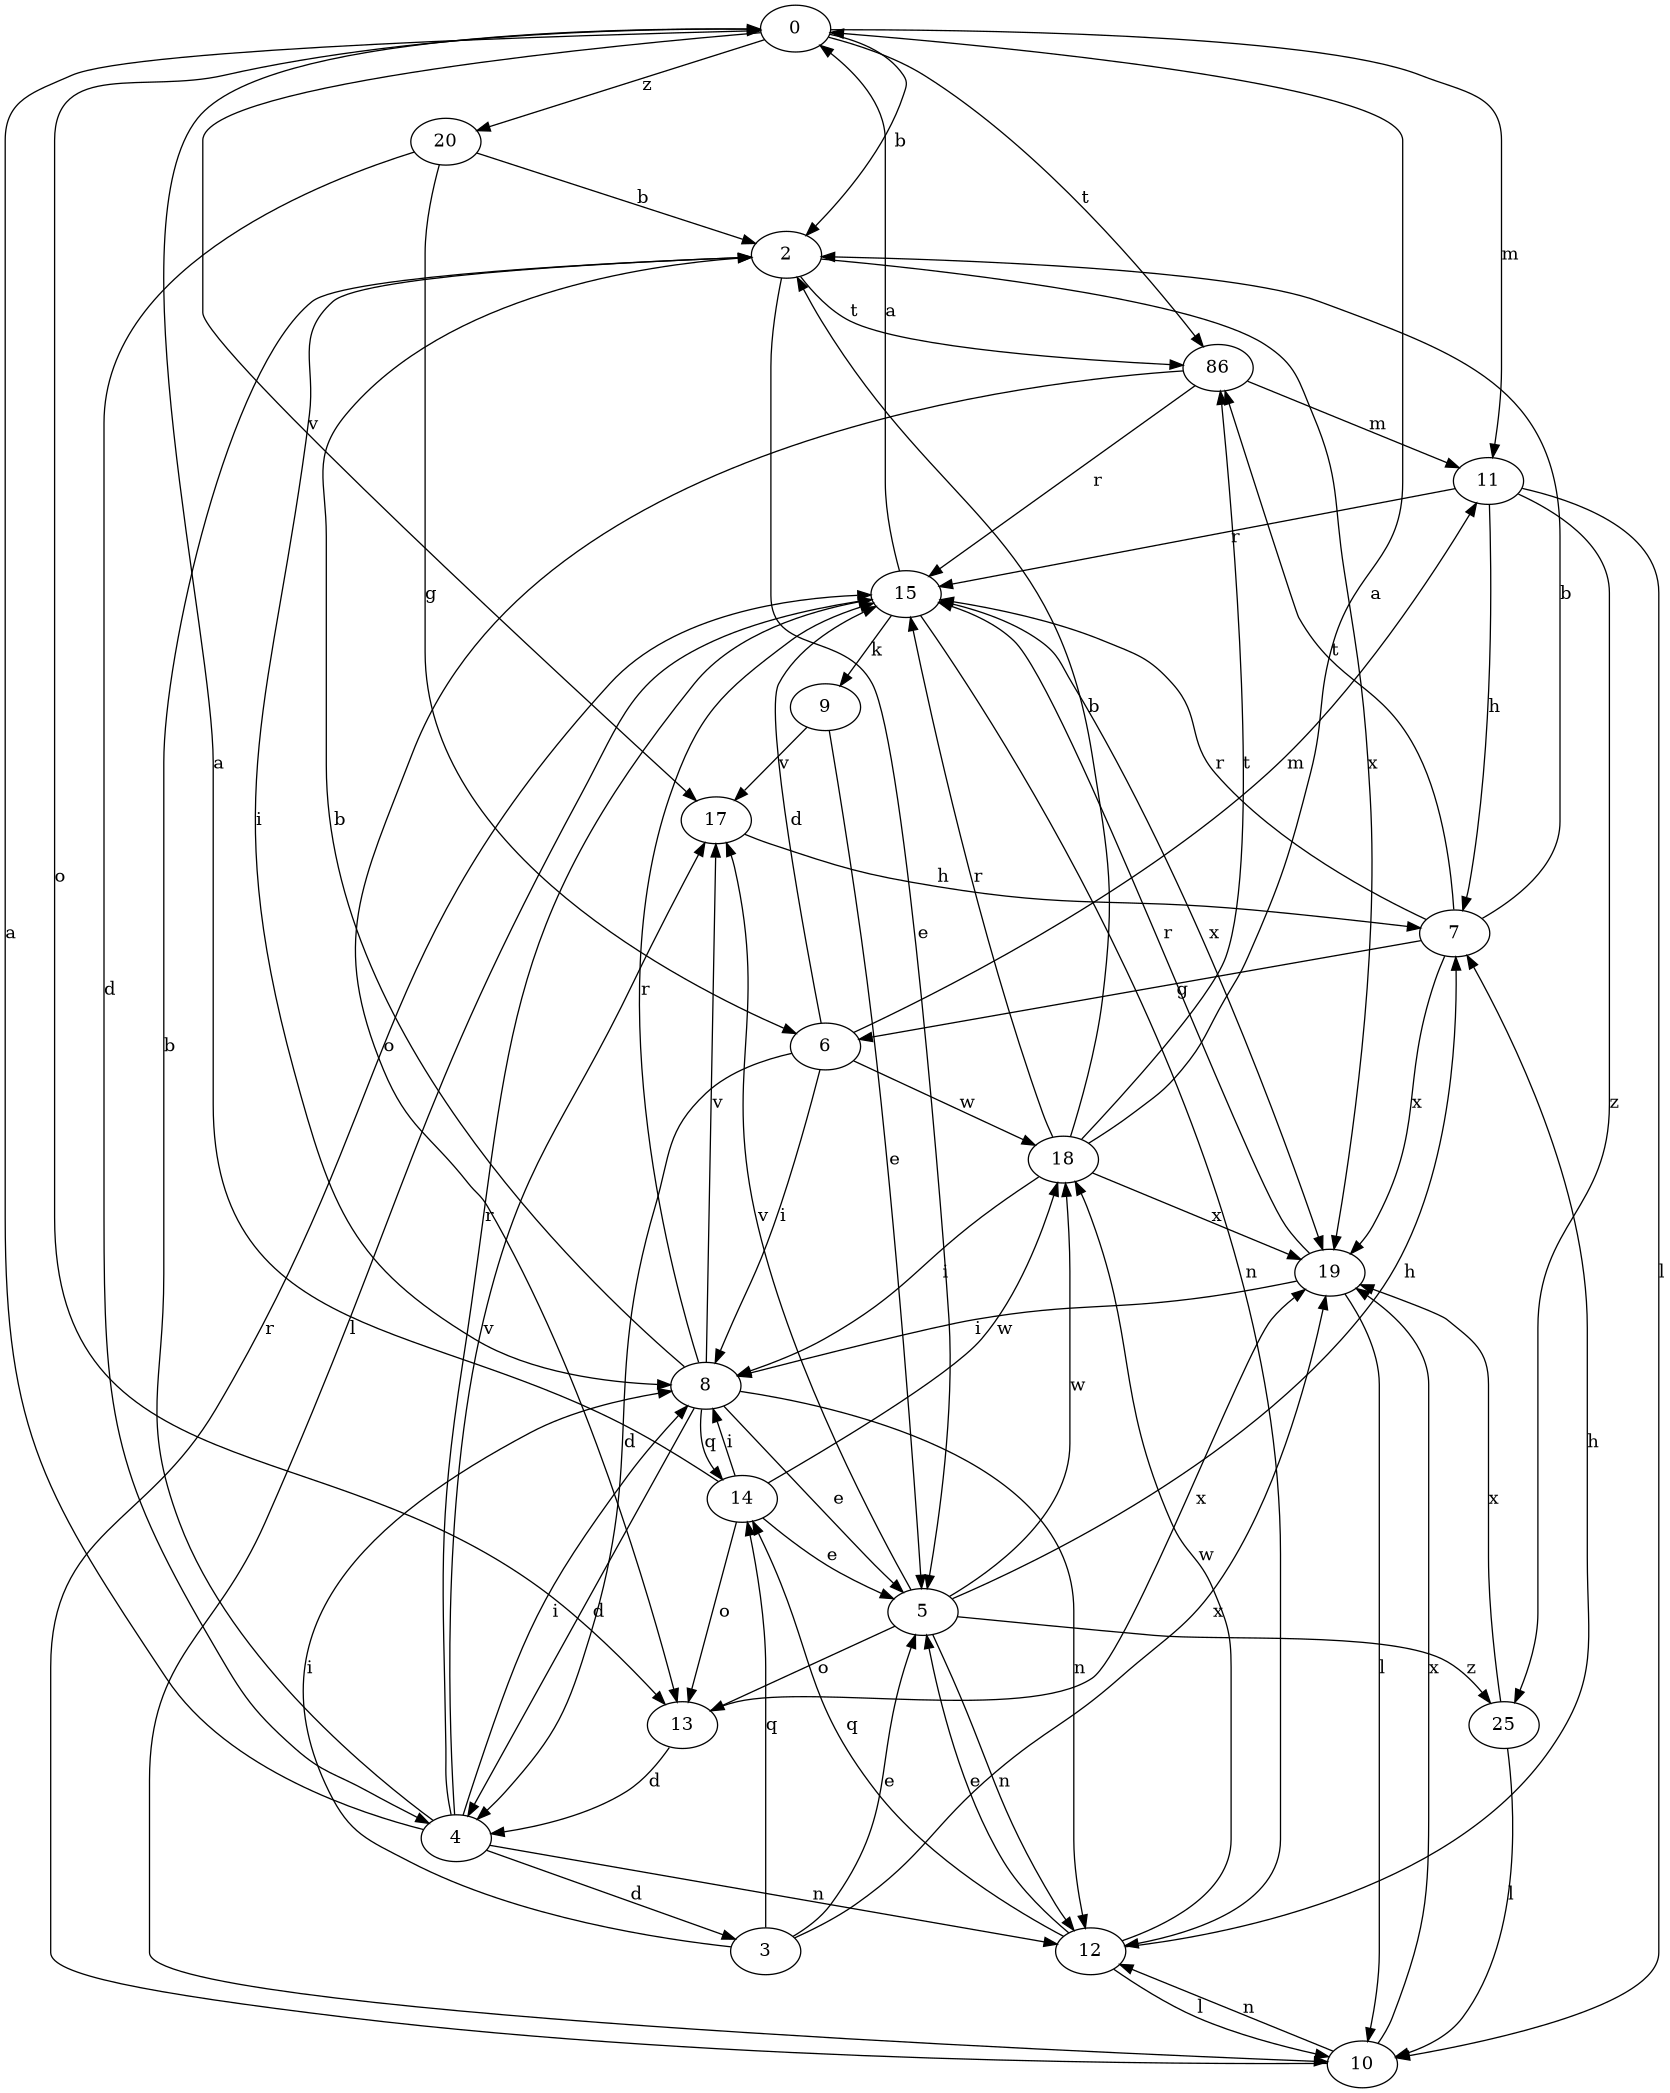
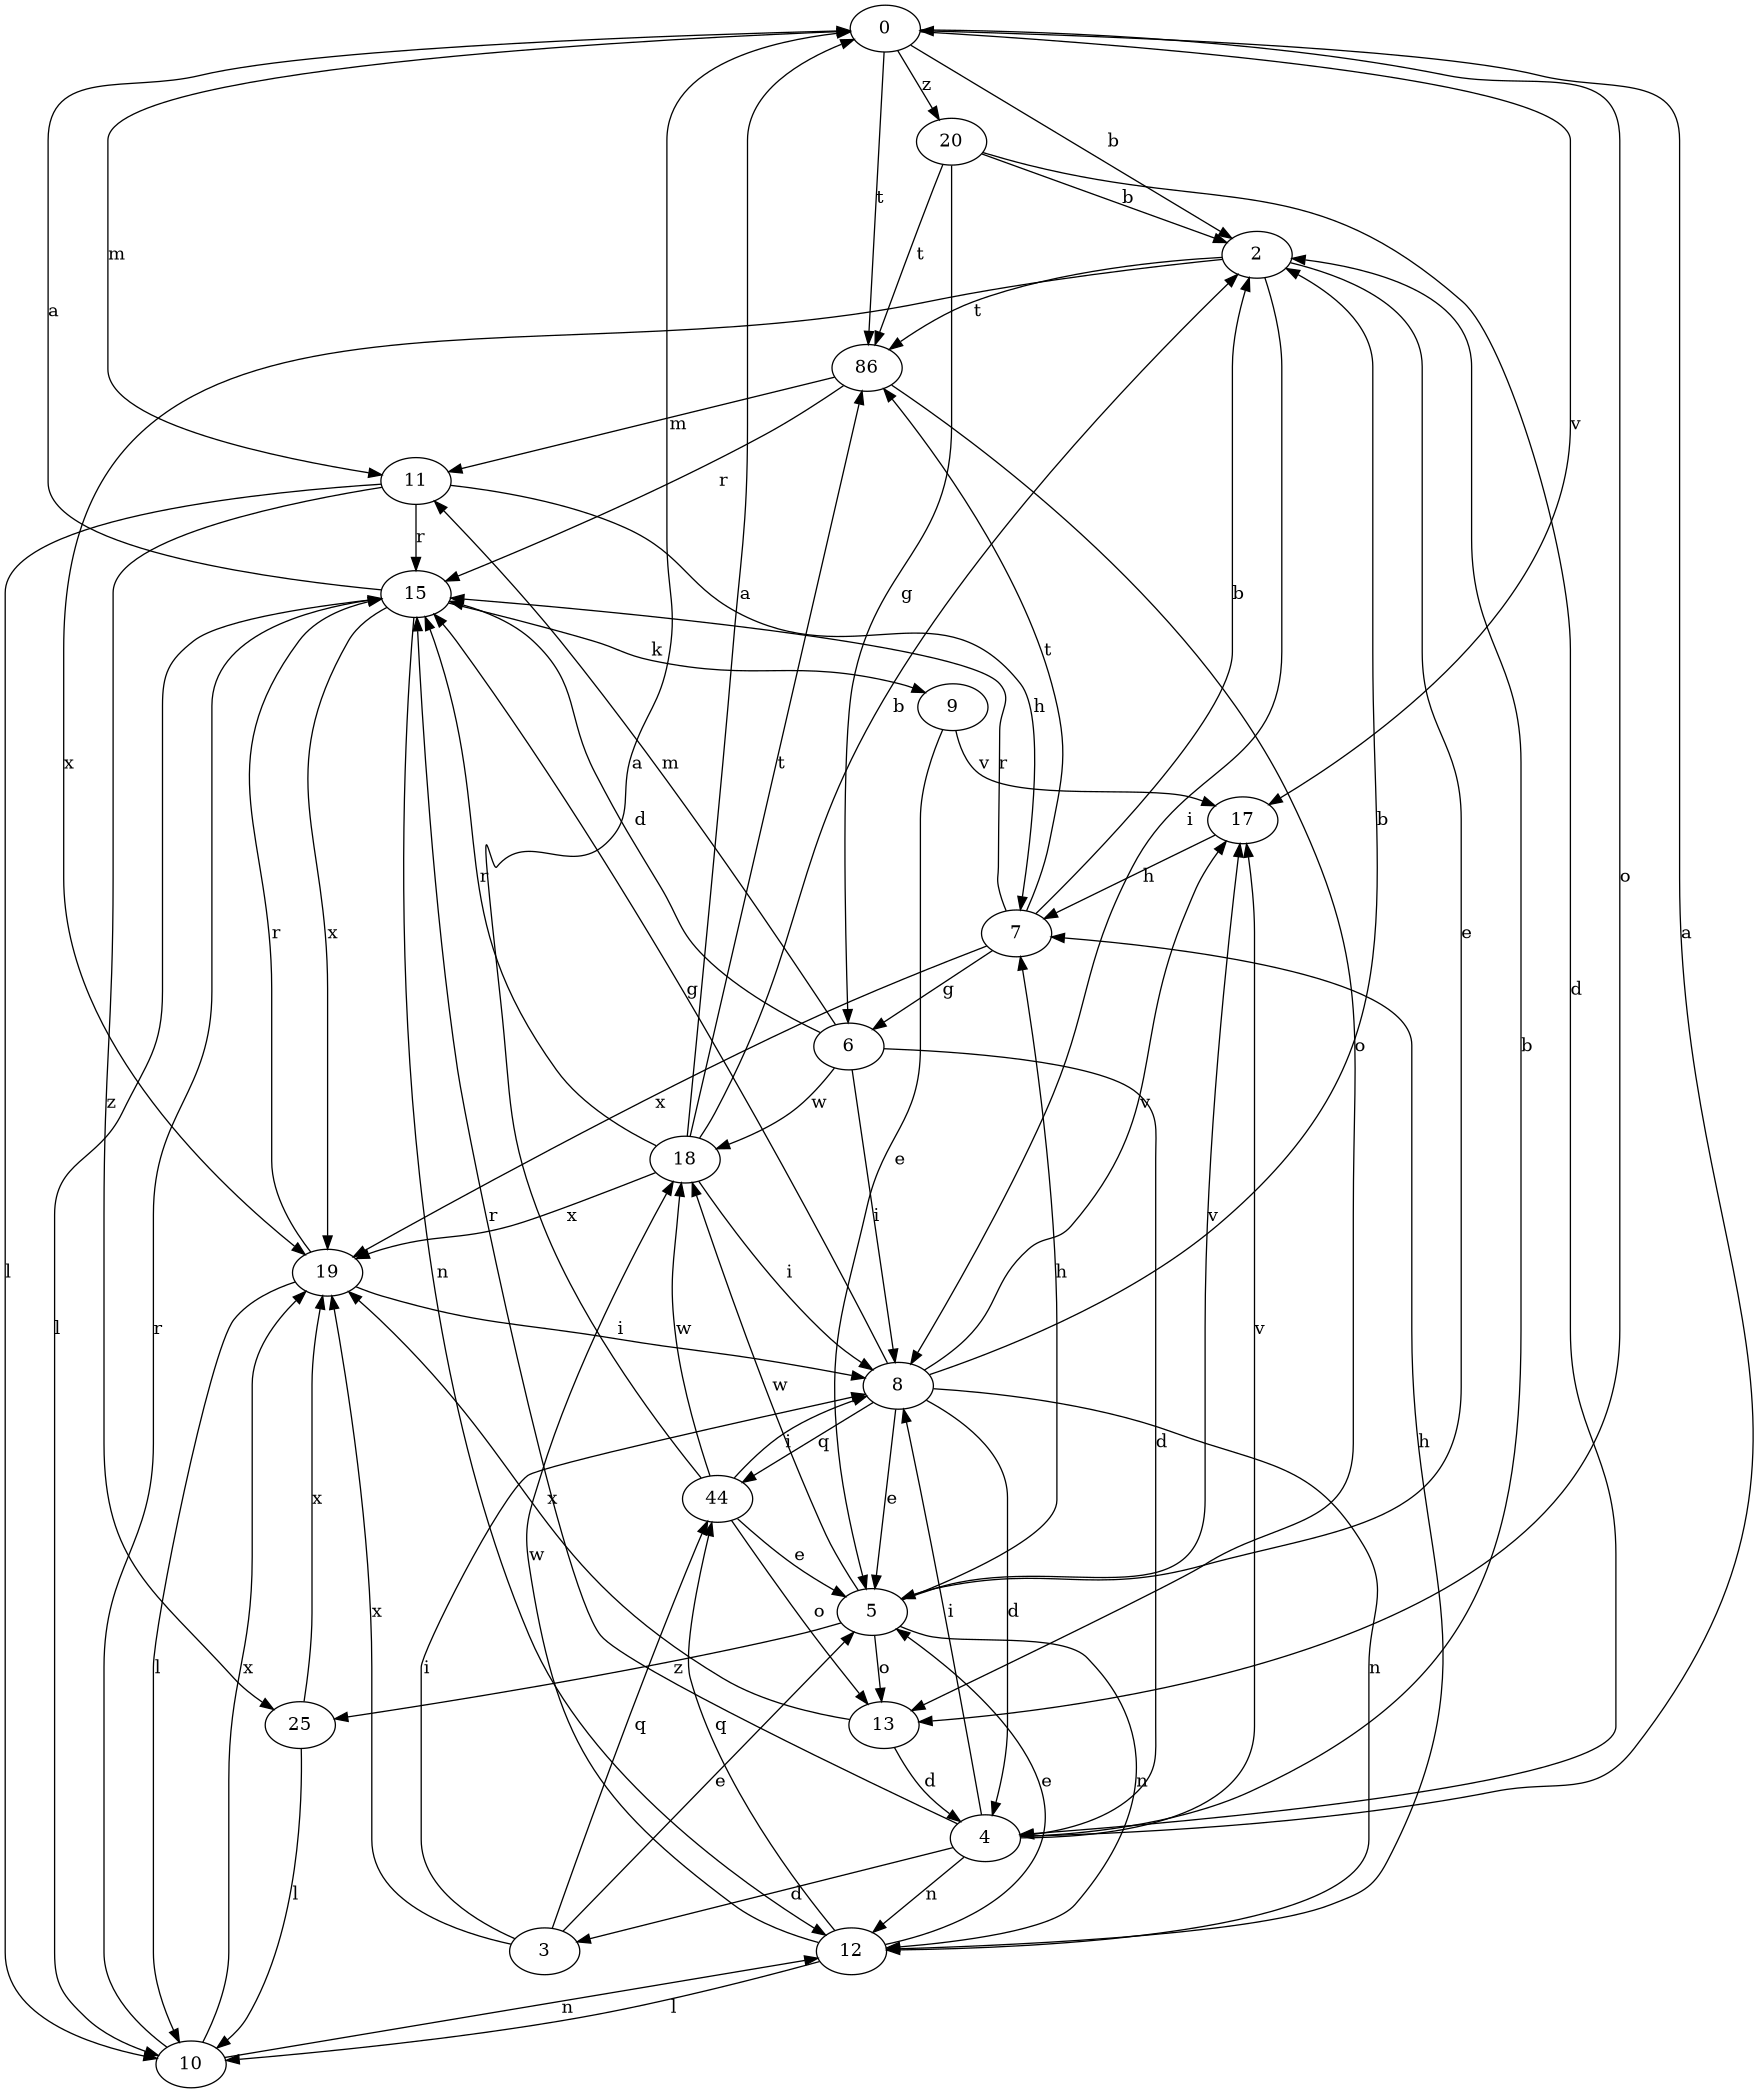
none -> (911, 248)
(645, 990) -> (693, 990)
(742, 1499) -> (718, 1499)
